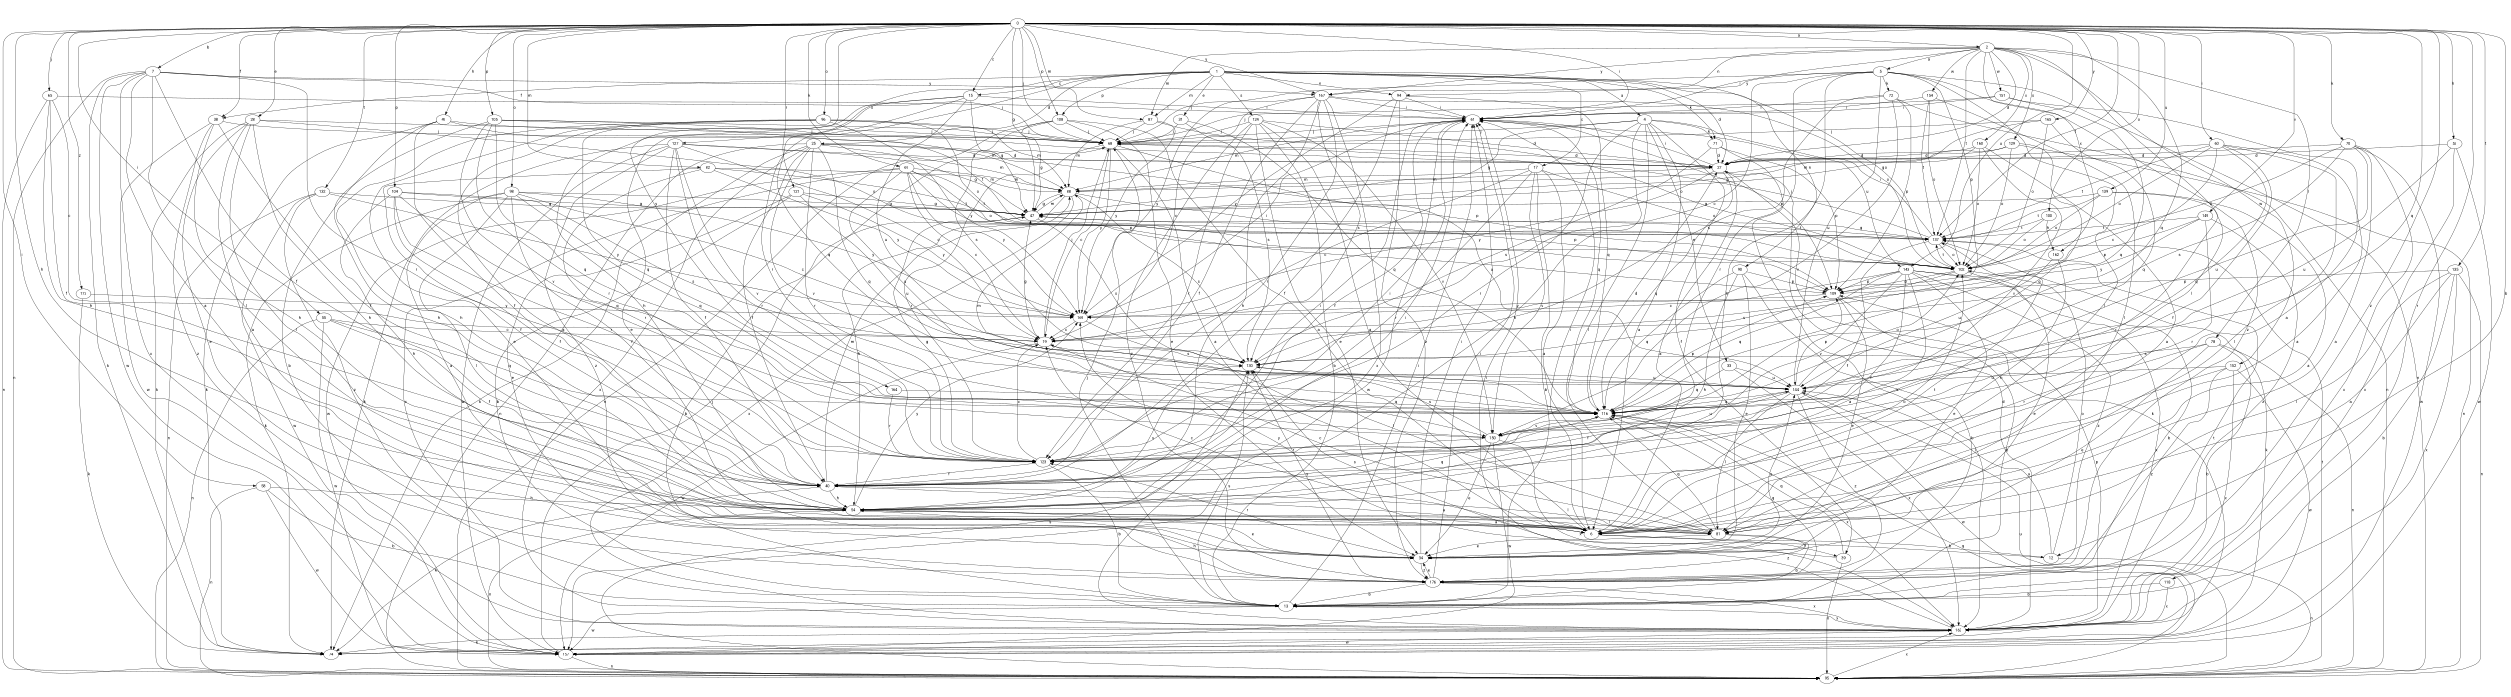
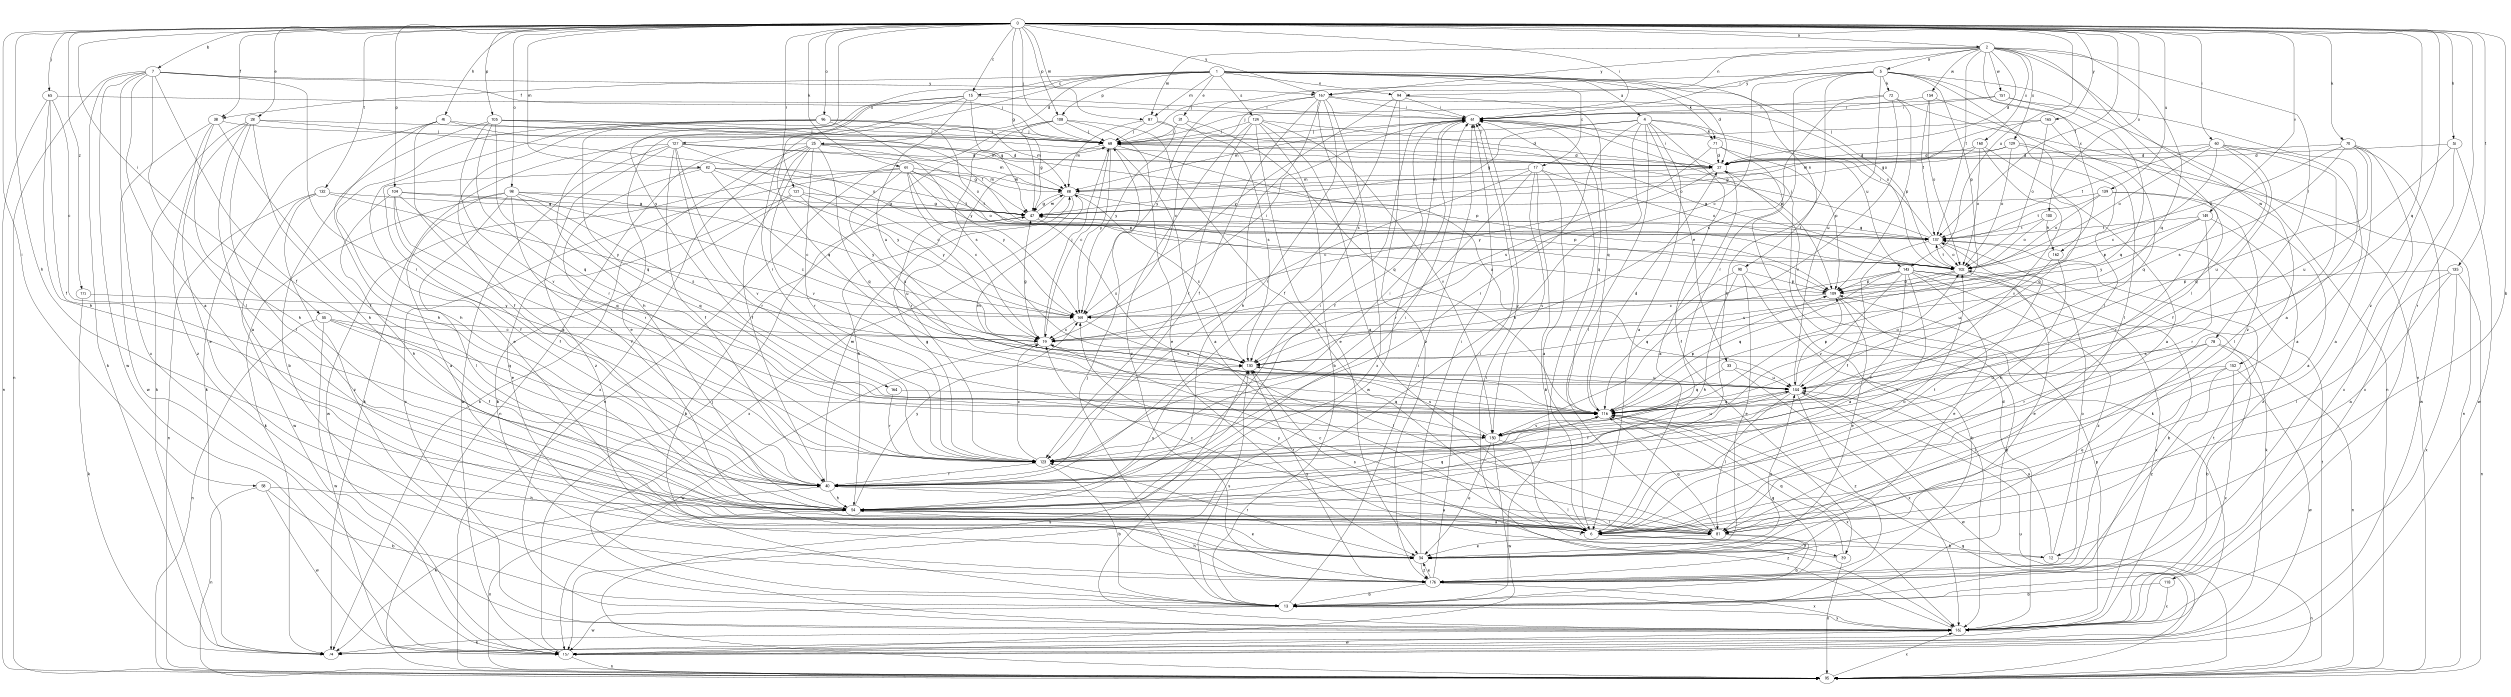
none -> (865, 286)
(1655, 289) -> none
(1991, 597) -> none
